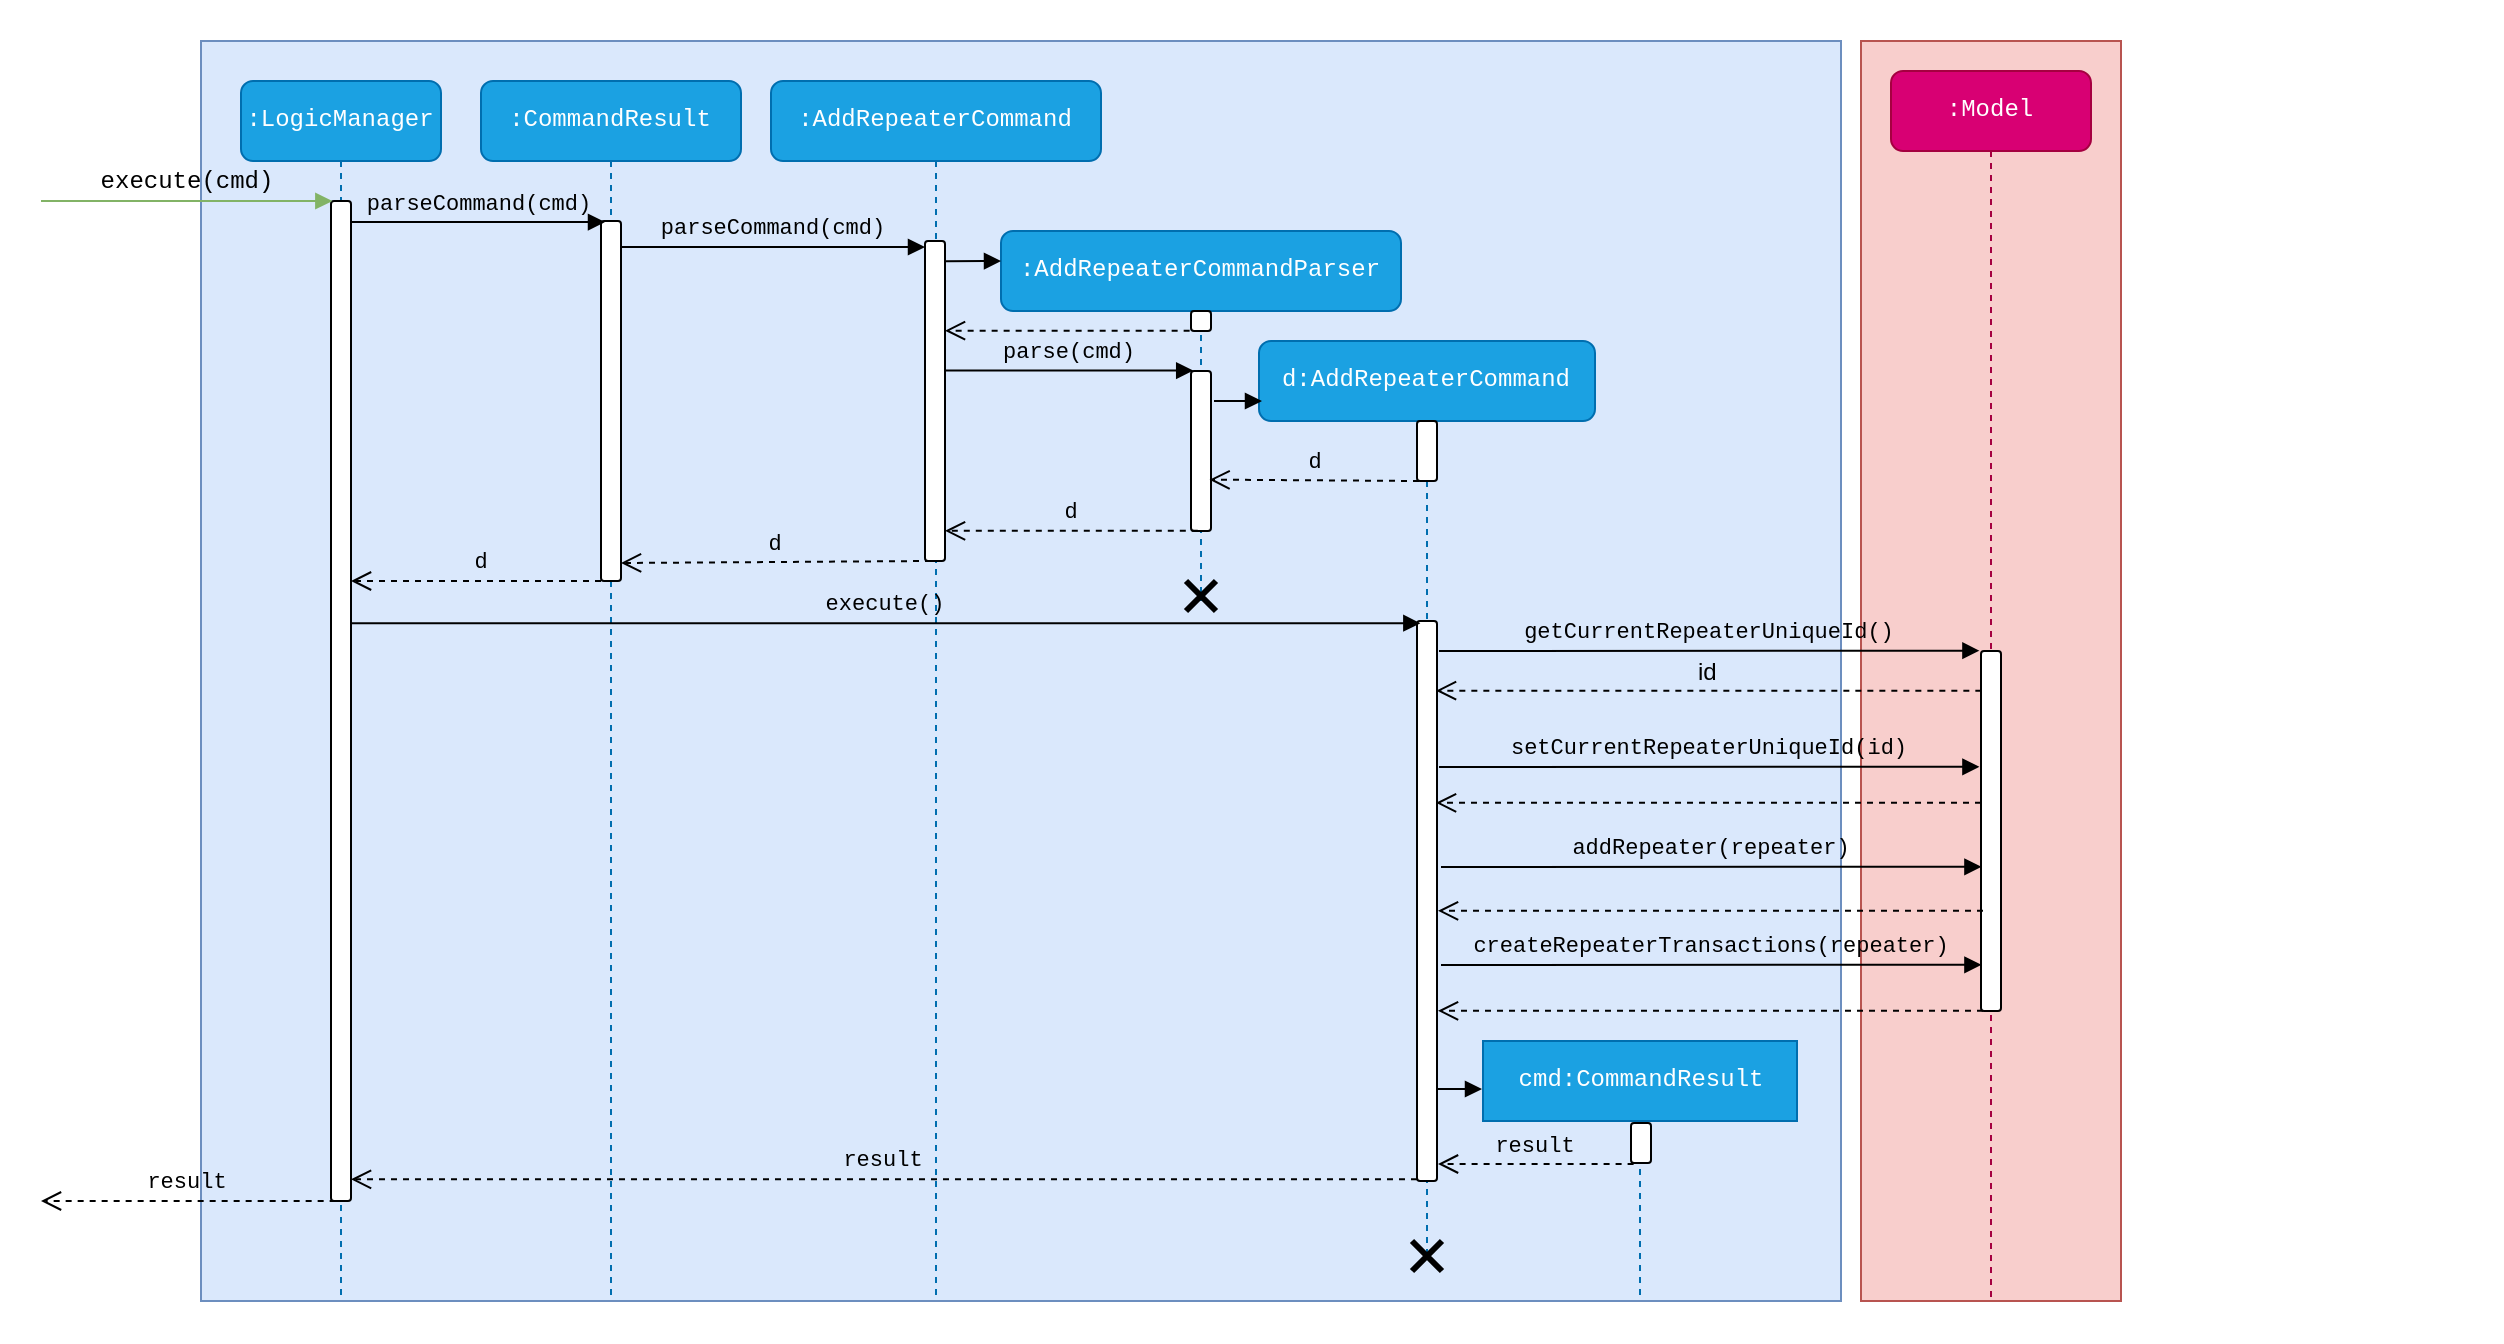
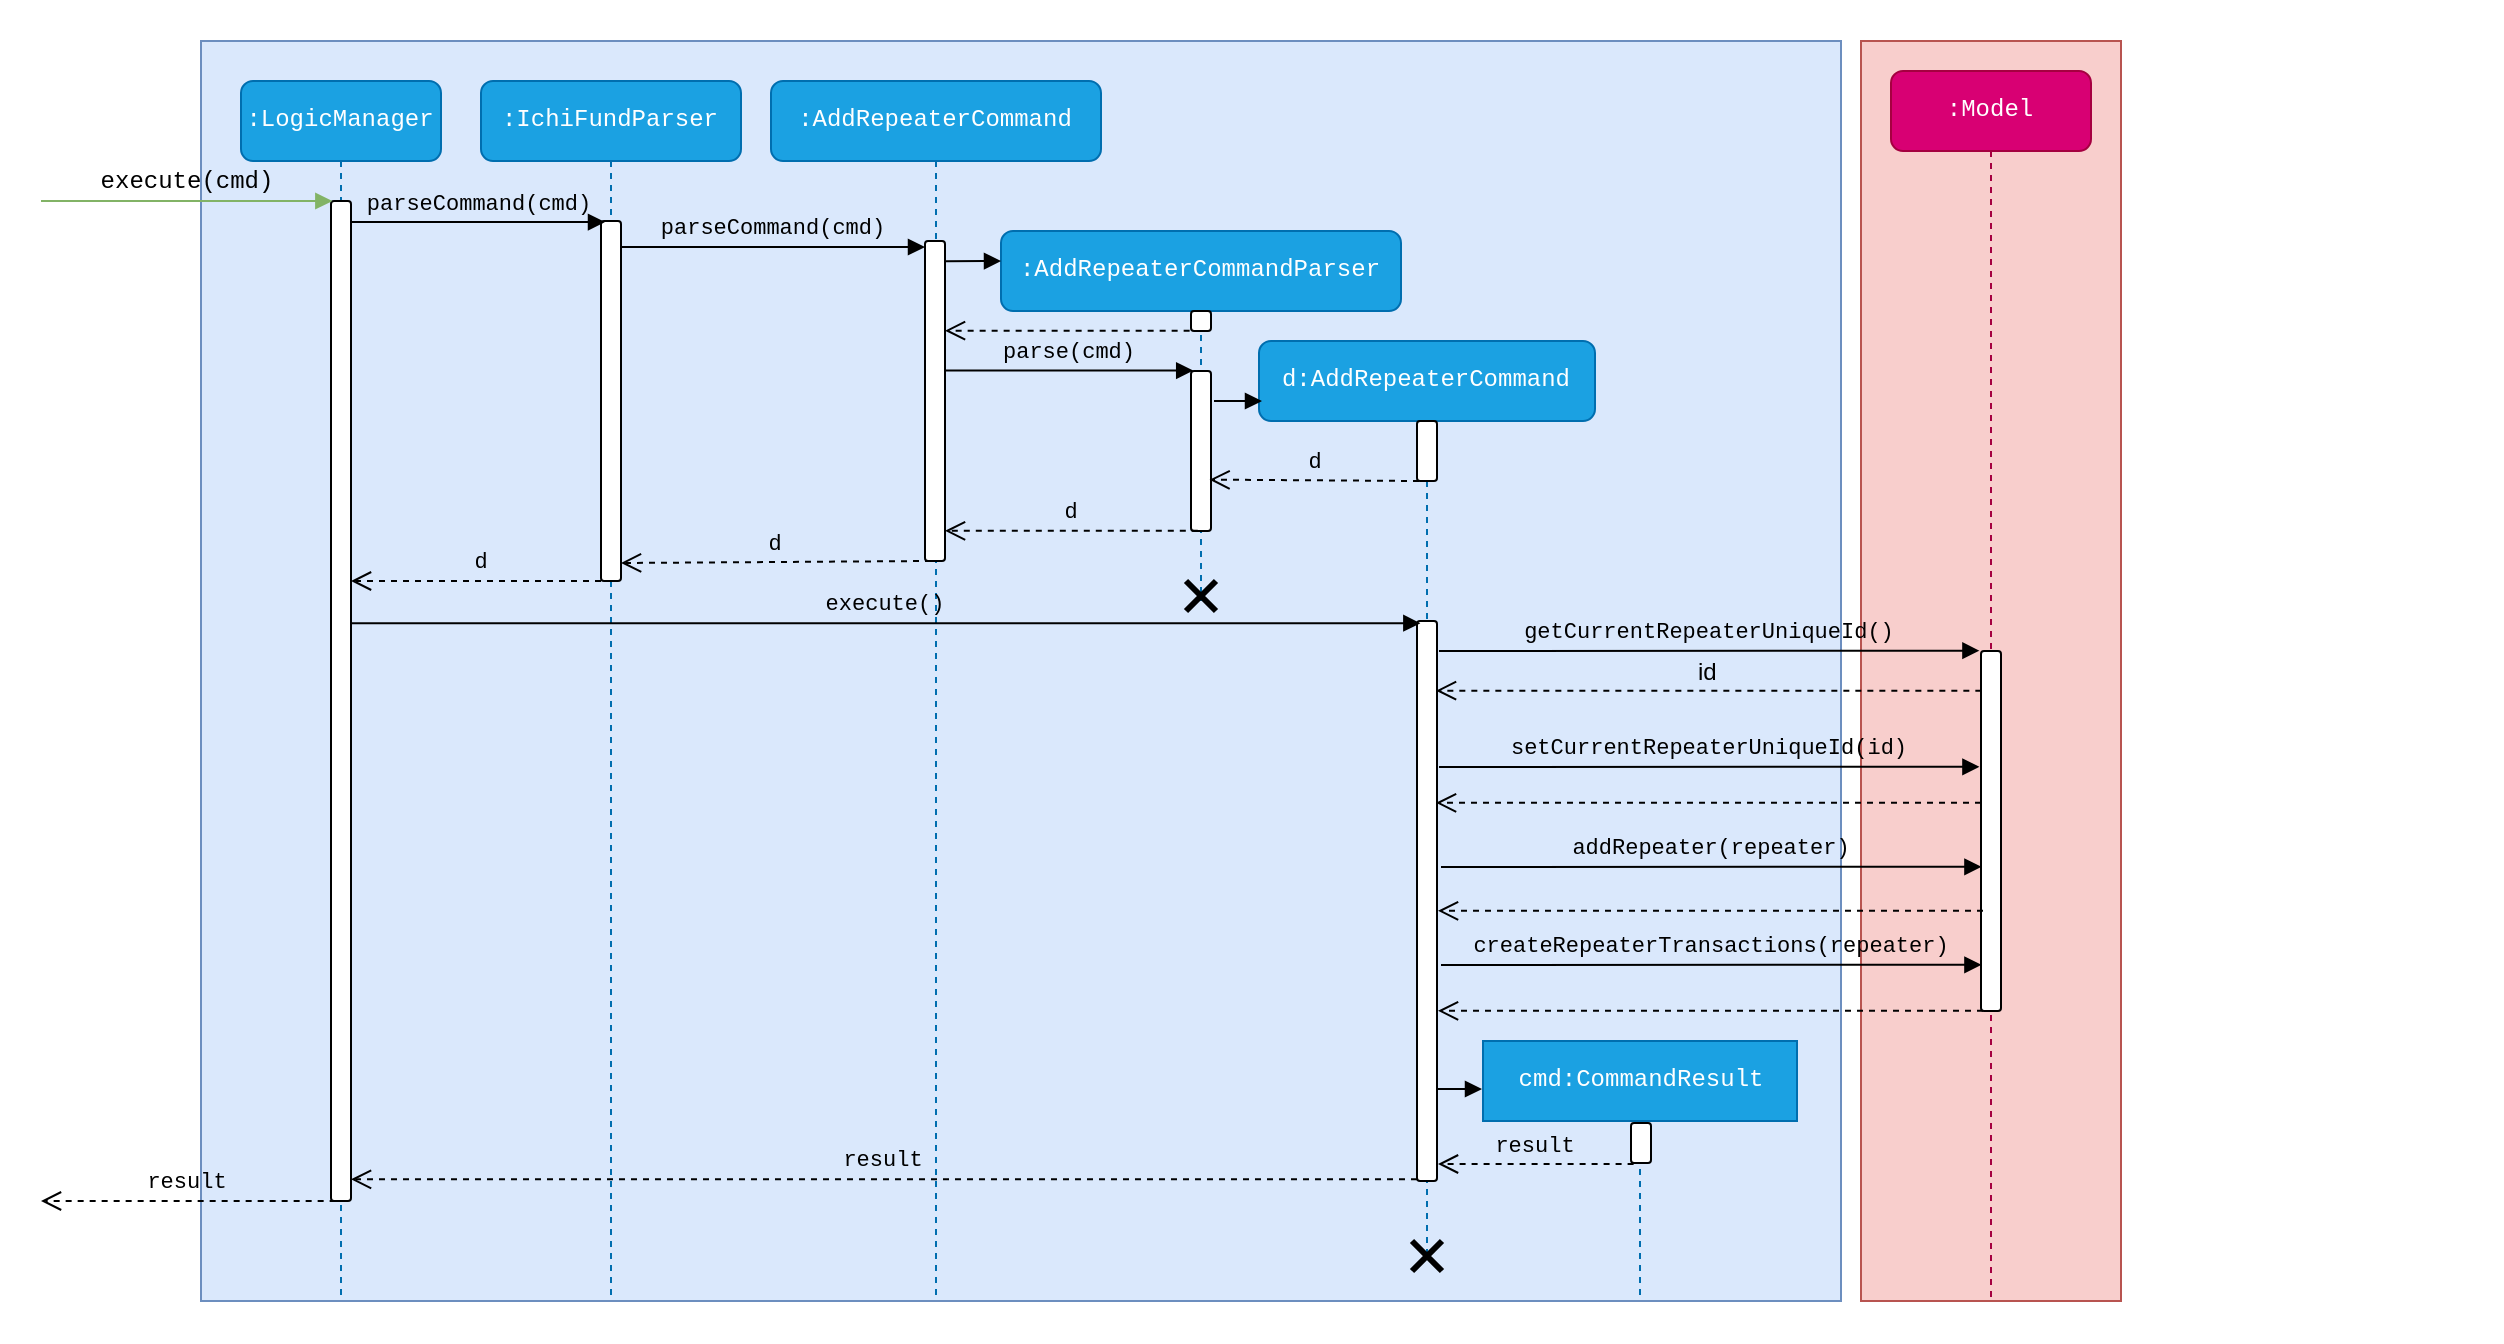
(611, 121) -> (611, 121)
